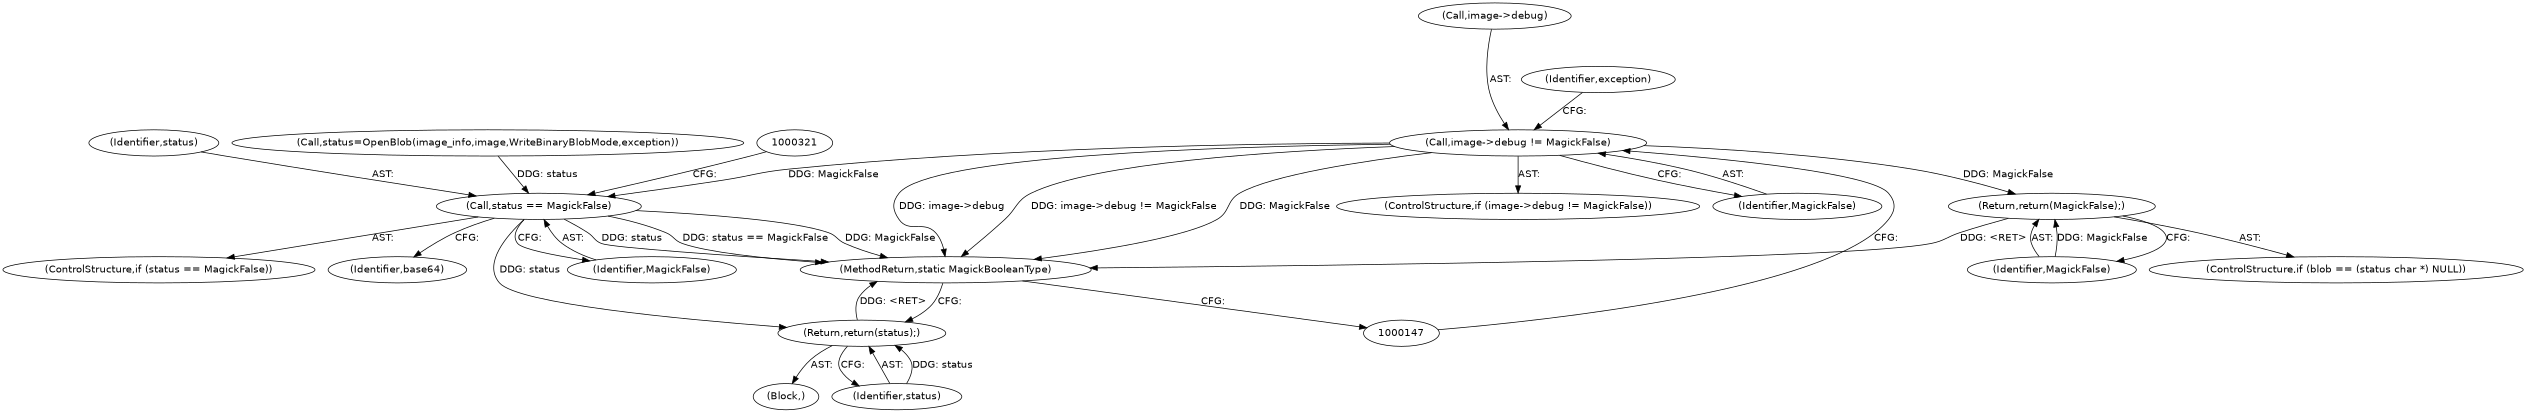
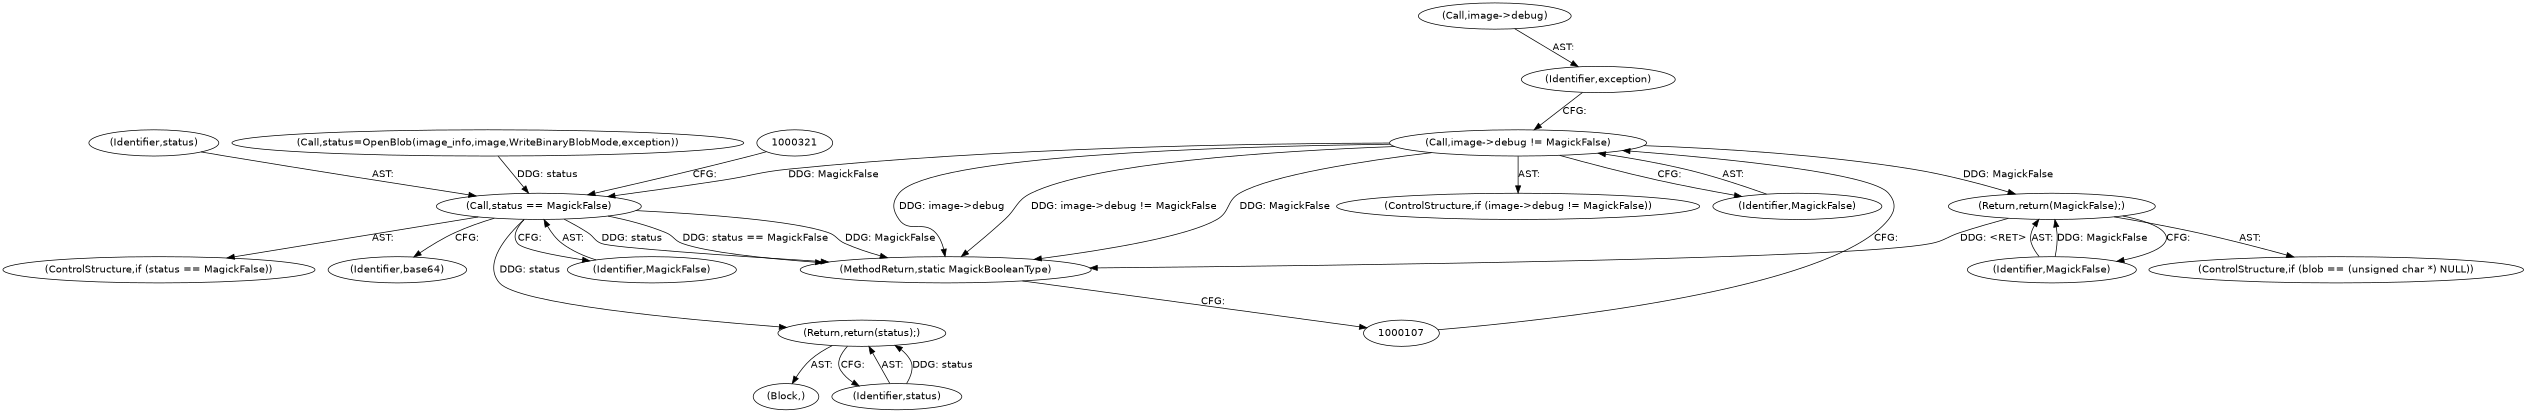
(1487, 78) -> (1543, 46)
(2336, 270) -> (2336, 270)
(858, 300) -> none
(932, 305) -> none
(1401, 333) -> (1401, 333)
